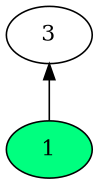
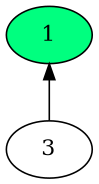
(49, 100) -> (49, 100)
